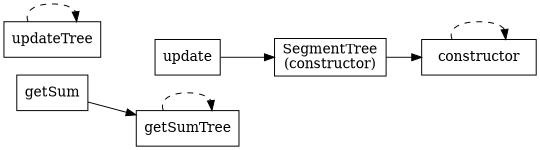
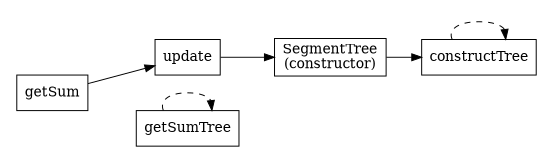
(52, 40) -> none
(479, 57) -> (479, 57)
(107, 107) -> (117, 76)
